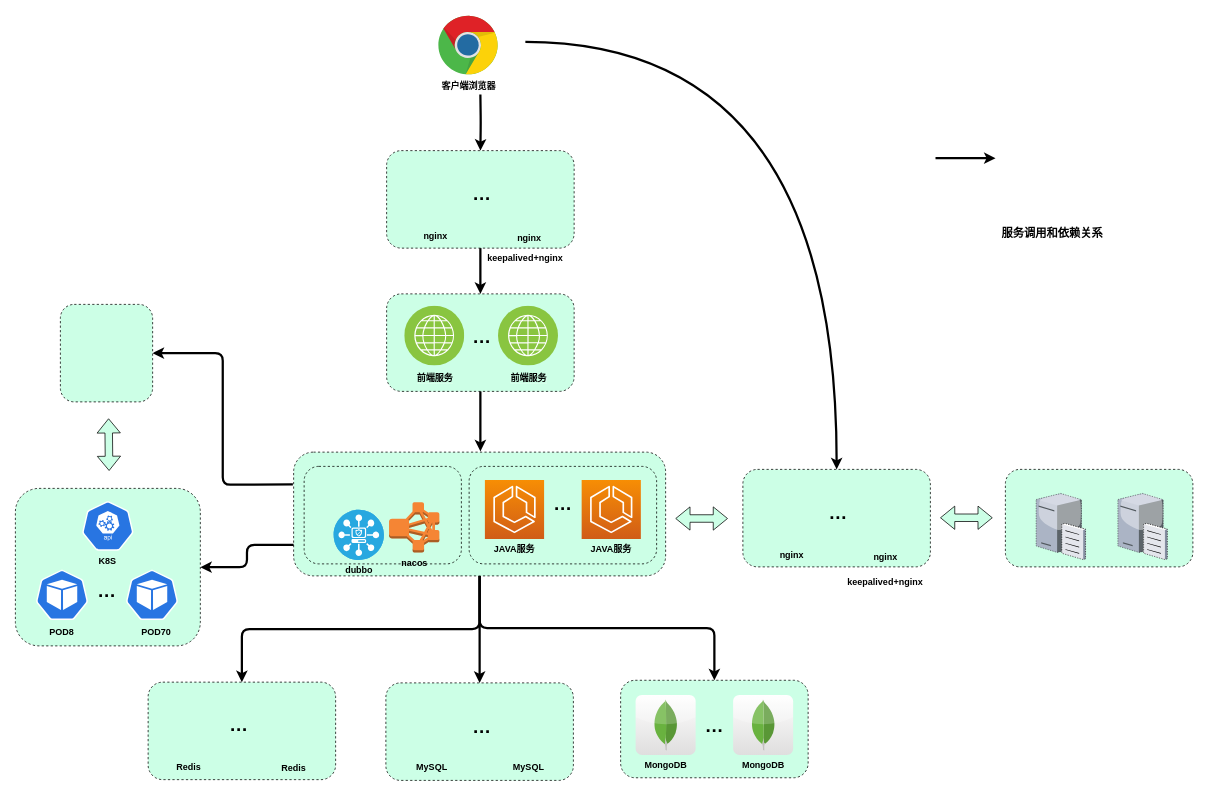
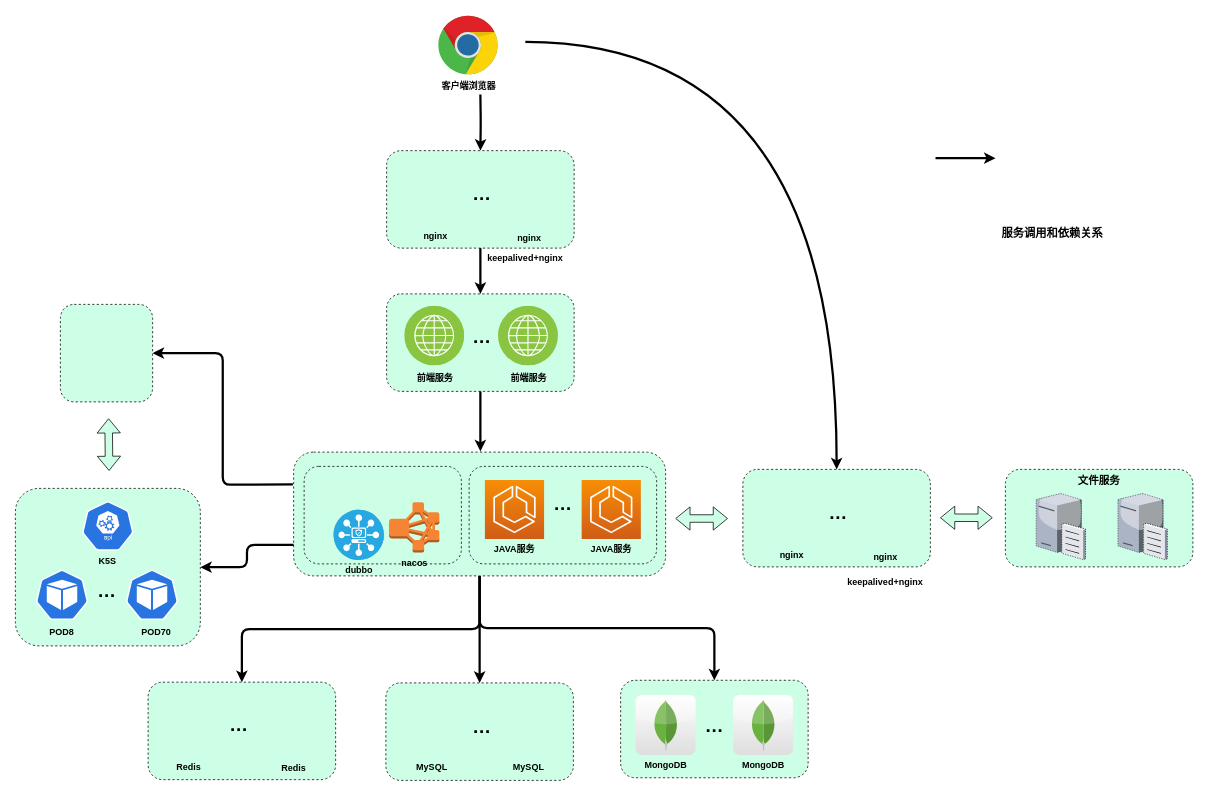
none -> (1099, 480)
(108, 561) -> (108, 561)
